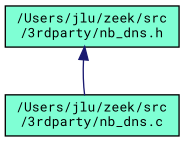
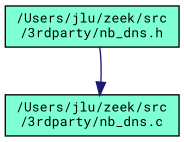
(83, 78) -> (101, 64)
